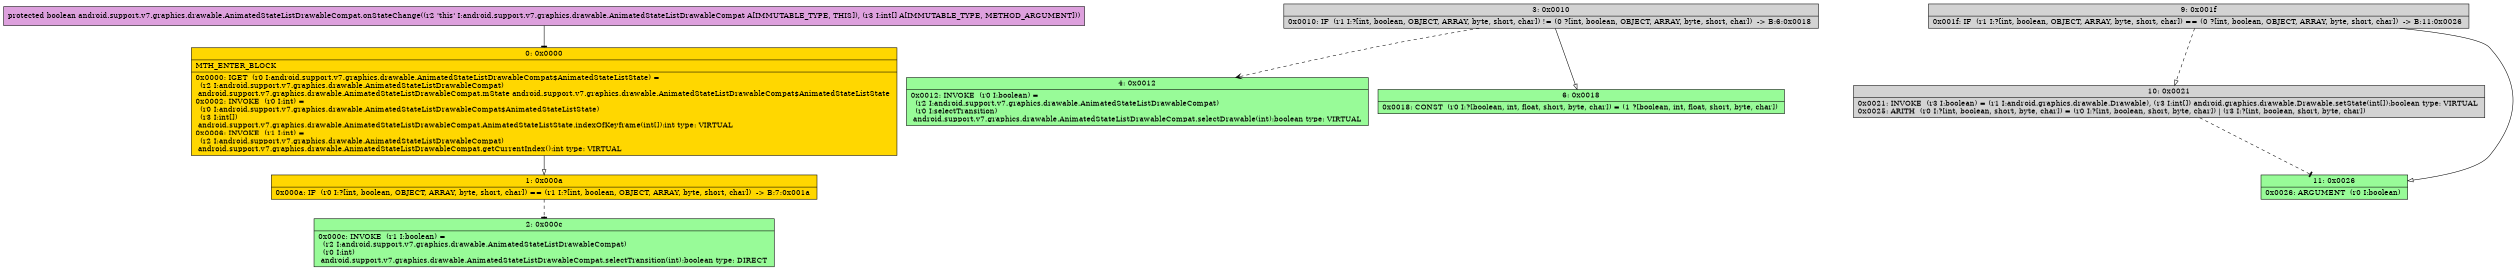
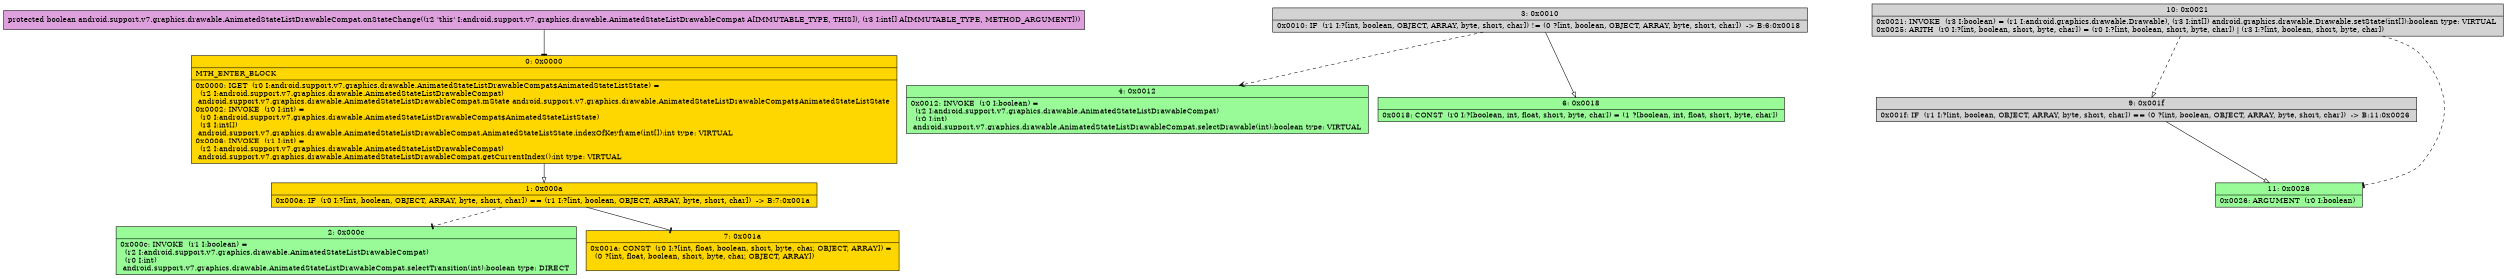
(2186, 54) -> (2167, 64)
(954, 111) -> (929, 119)
none -> (743, 251)
